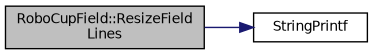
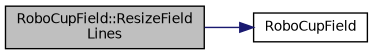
(310, 27) -> (310, 27)
